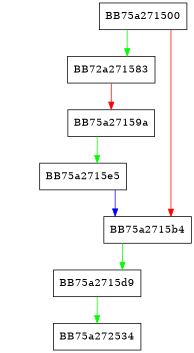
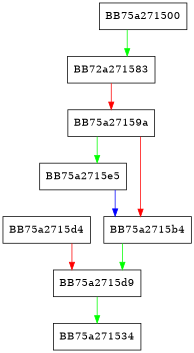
(171, 119) -> (141, 173)
none -> (47, 230)
(97, 337) -> (97, 337)
